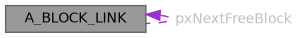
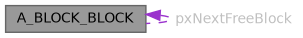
(76, 19) -> (76, 19)
